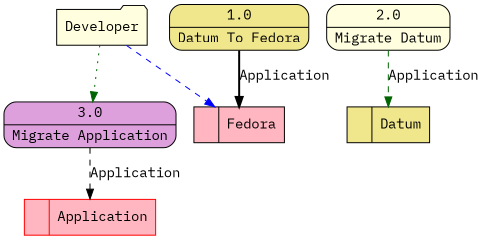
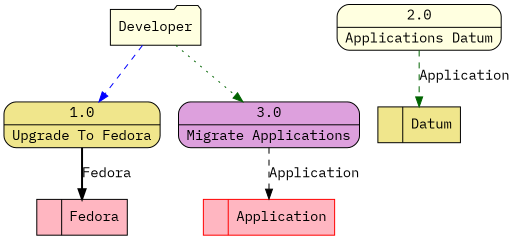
(239, 38) -> (82, 136)
(388, 38) -> (419, 38)
(167, 73) -> (124, 70)
(284, 76) -> (107, 174)
(90, 136) -> (269, 136)
